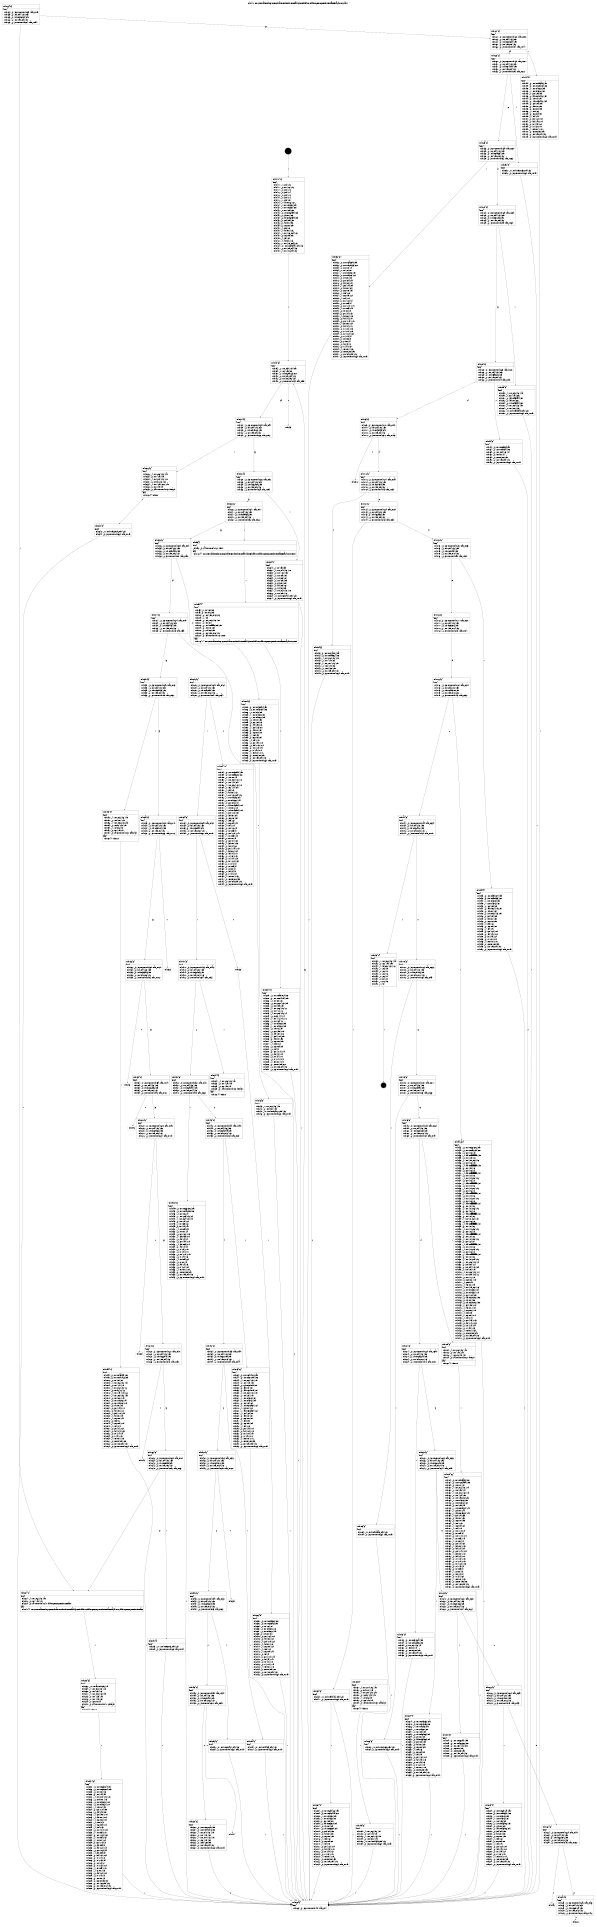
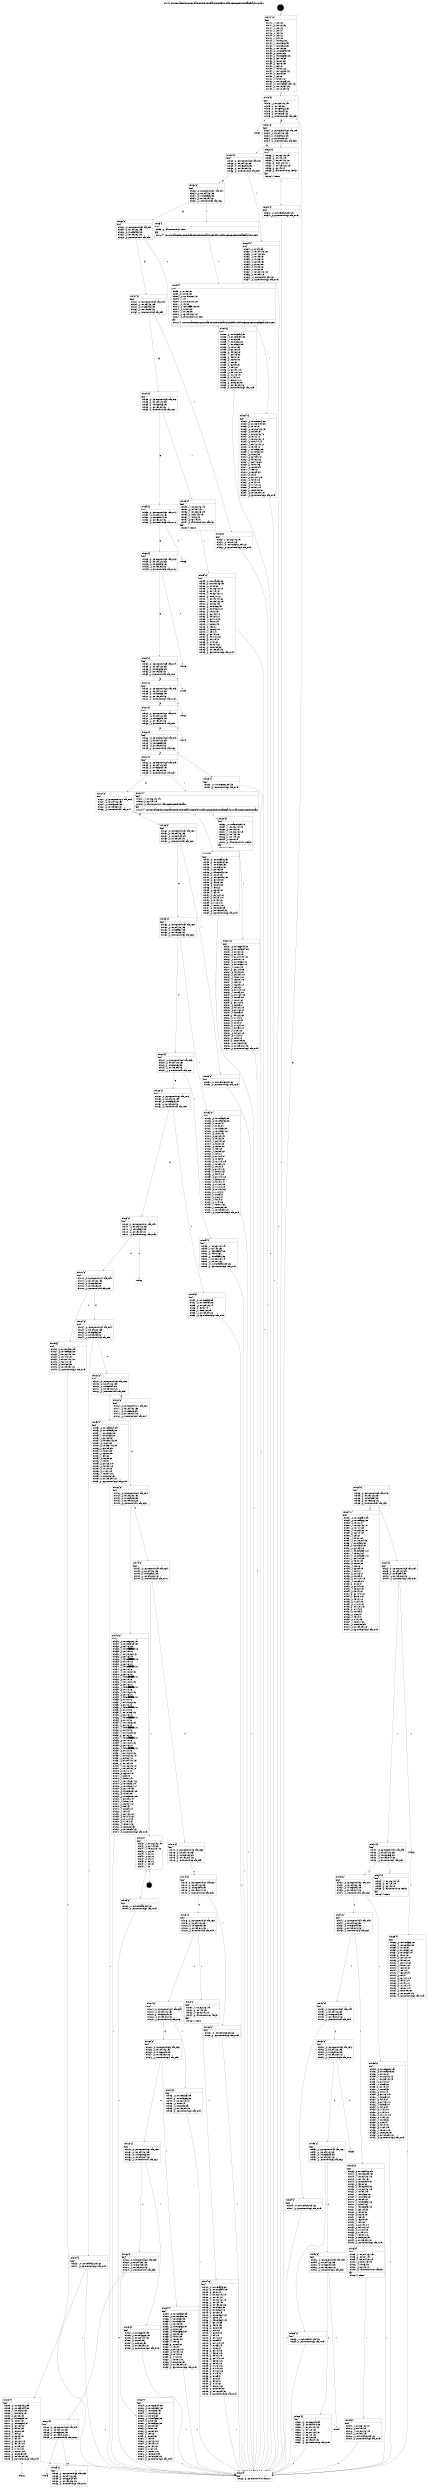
(391, 1251) -> (143, 1883)
(124, 1531) -> (159, 752)
(575, 1917) -> (21, 2467)
